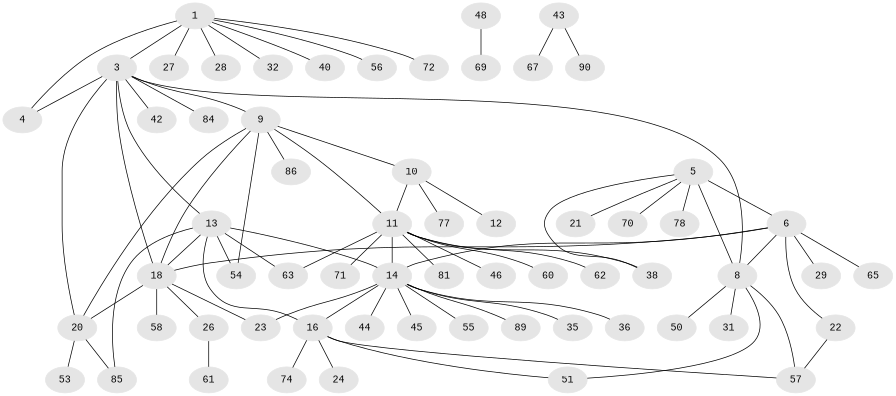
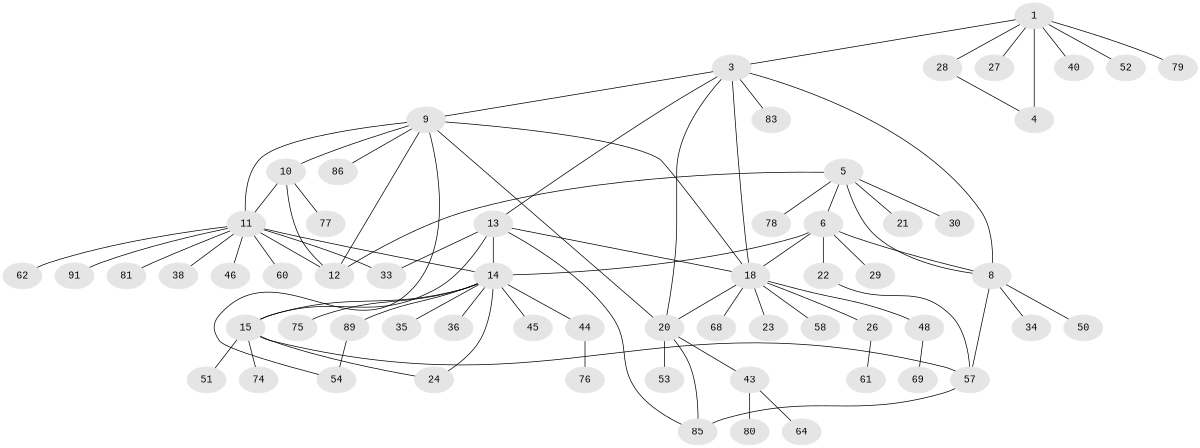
(273, 68) -> none
(377, 68) -> (1126, 68)
(429, 68) -> (1178, 68)
(533, 68) -> (802, 432)
(585, 68) -> (750, 432)
(70, 94) -> (988, 94)
(157, 120) -> none
(209, 120) -> (771, 120)
none -> (380, 198)
(552, 208) -> (579, 188)
(628, 224) -> (955, 224)
(224, 250) -> (344, 349)
none -> (290, 250)
(288, 276) -> (386, 276)
(340, 276) -> (74, 276)
(873, 276) -> none
none -> (839, 298)
(326, 302) -> (482, 336)
(313, 328) -> (246, 328)
(469, 328) -> (298, 328)
none -> (716, 328)
(729, 328) -> (1031, 328)
none -> (707, 354)
(702, 364) -> none
none -> (585, 380)
none -> (834, 406)
